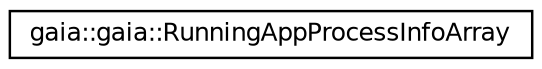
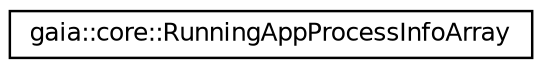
(271, 34) -> (271, 34)
